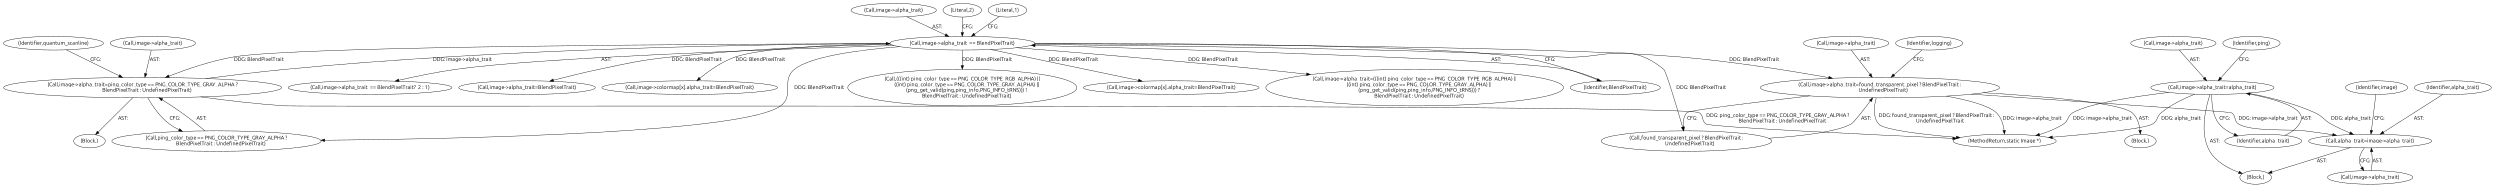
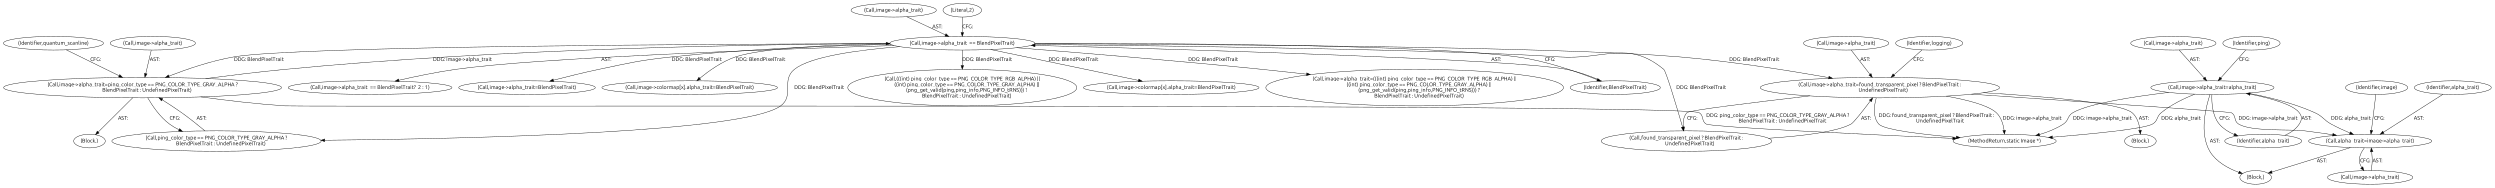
(1007, 10) -> none
